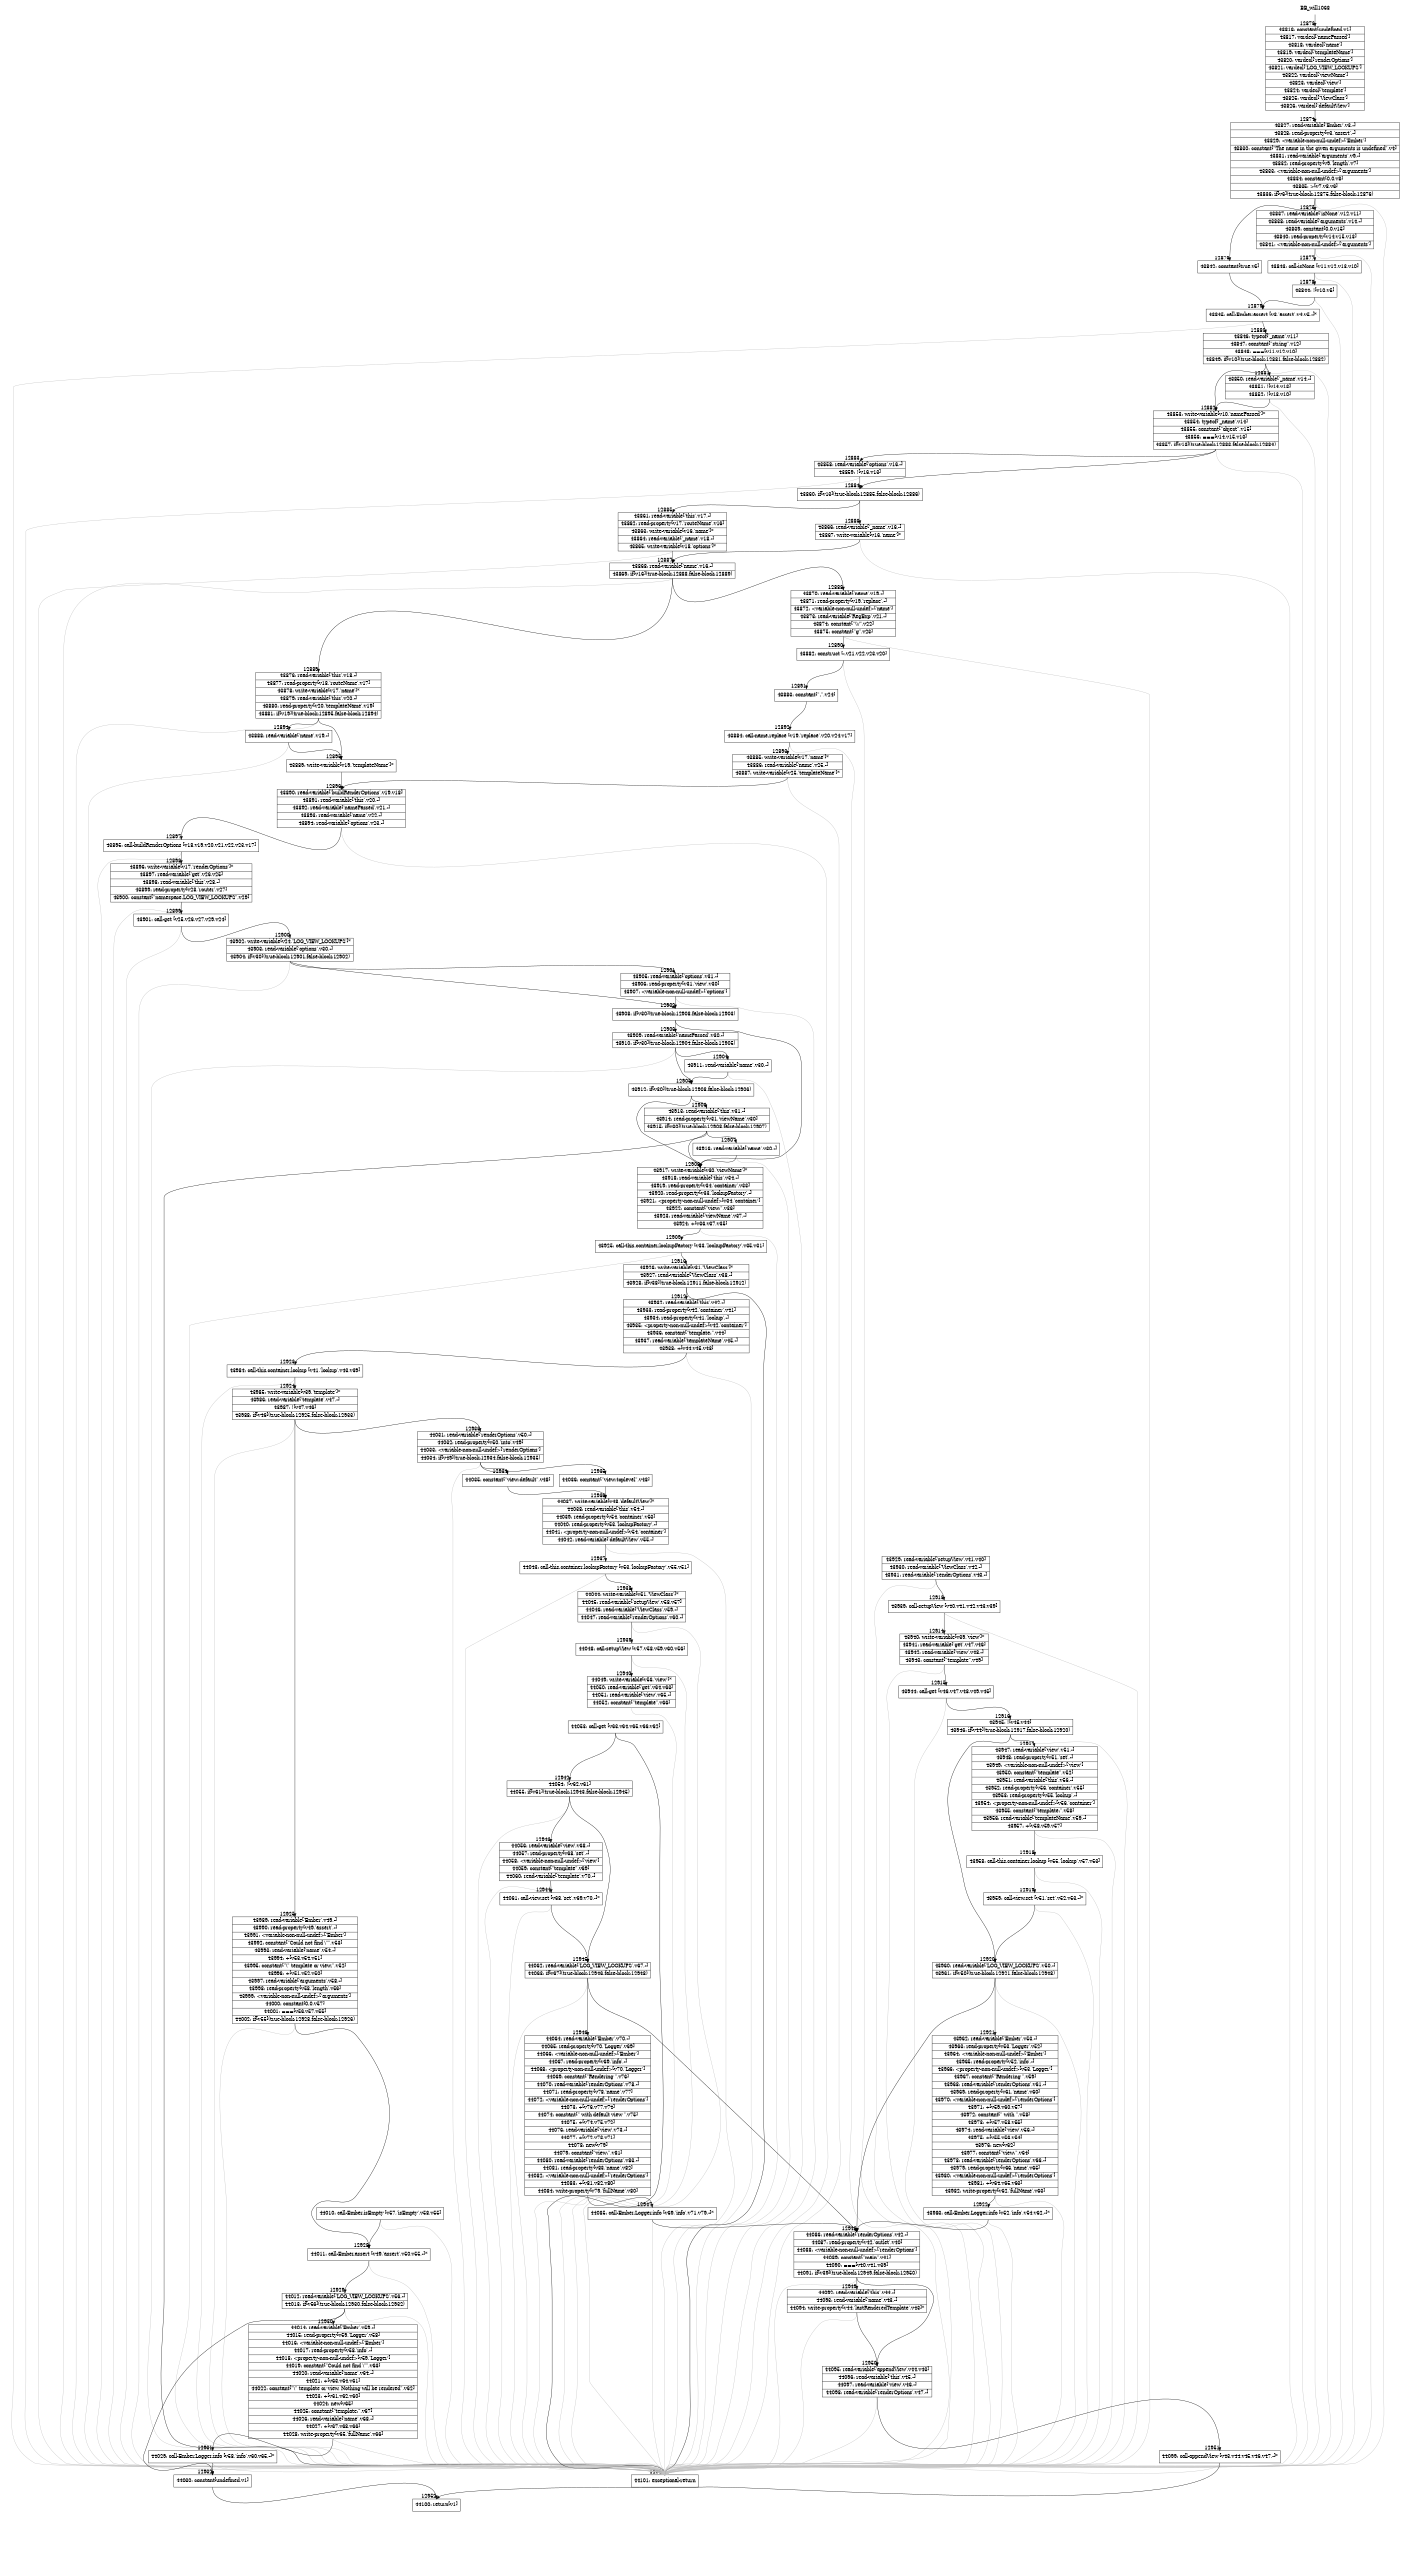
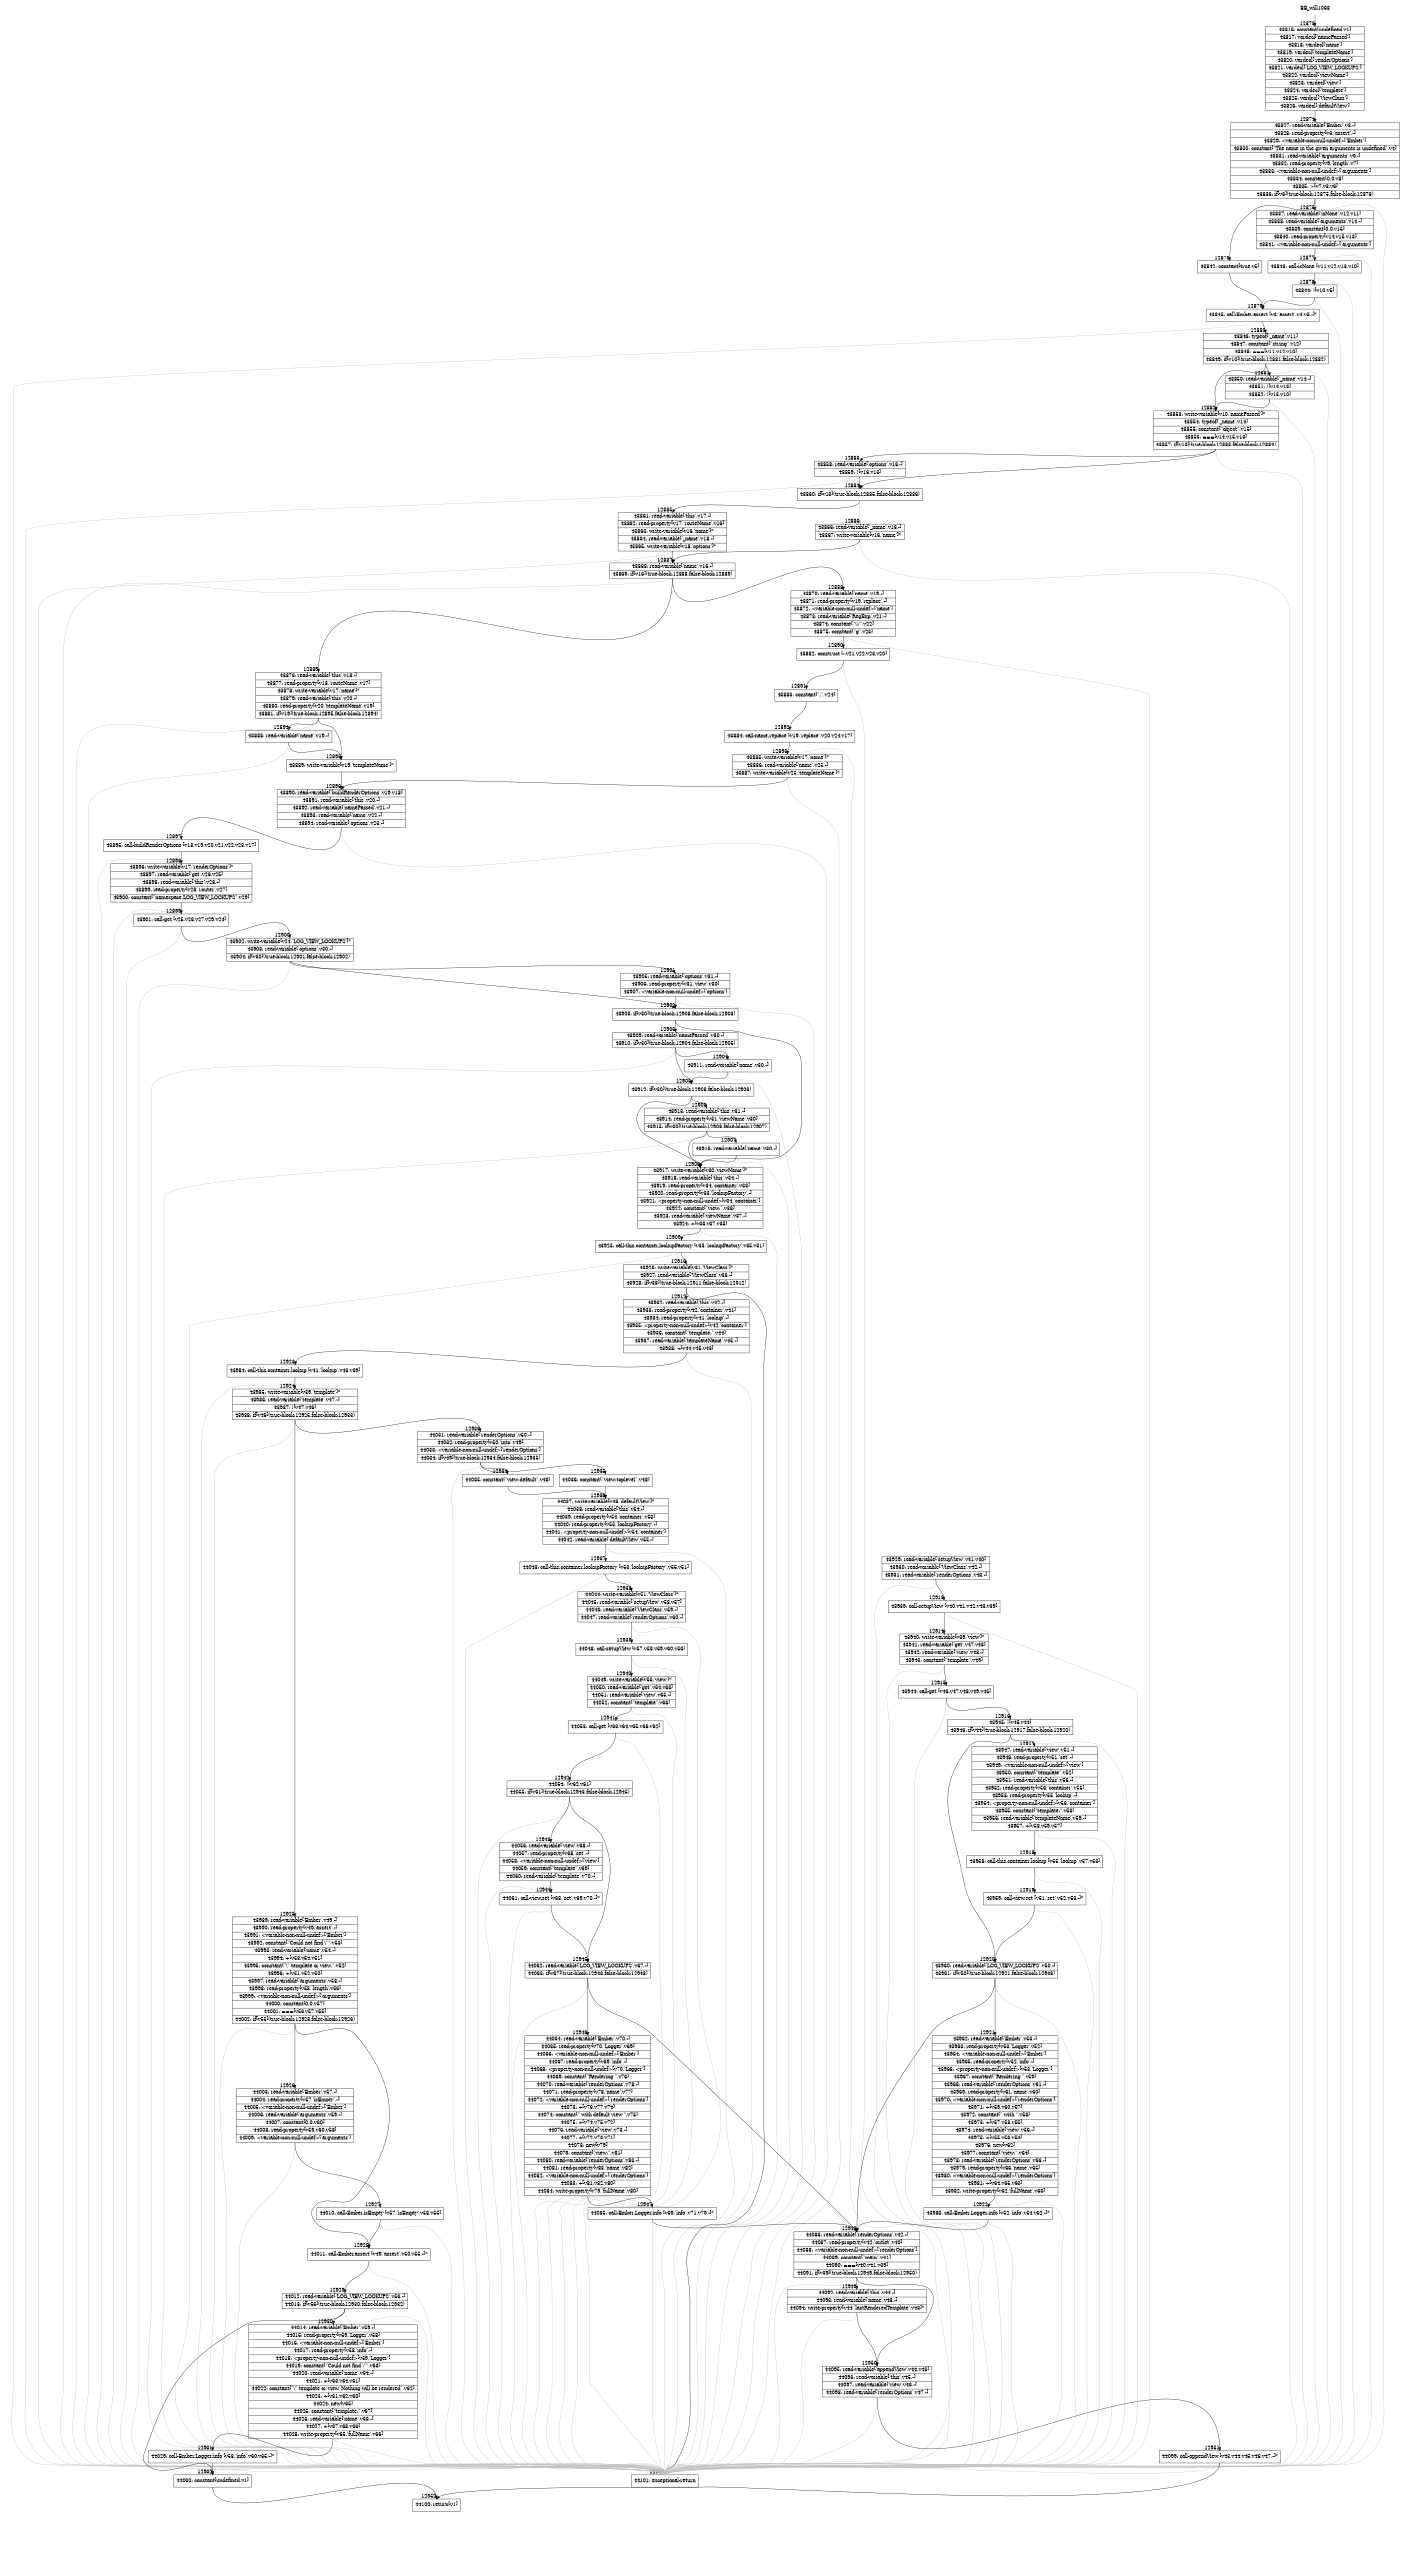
(860, 511) -> (860, 511)
none -> (625, 1714)
(164, 1793) -> (164, 1793)
none -> (295, 2116)
(654, 2195) -> (654, 2195)
